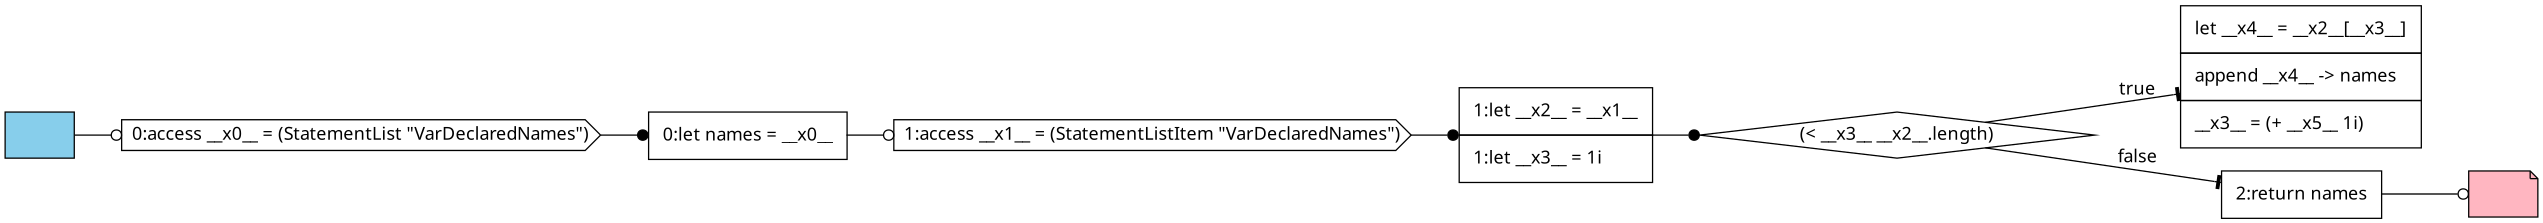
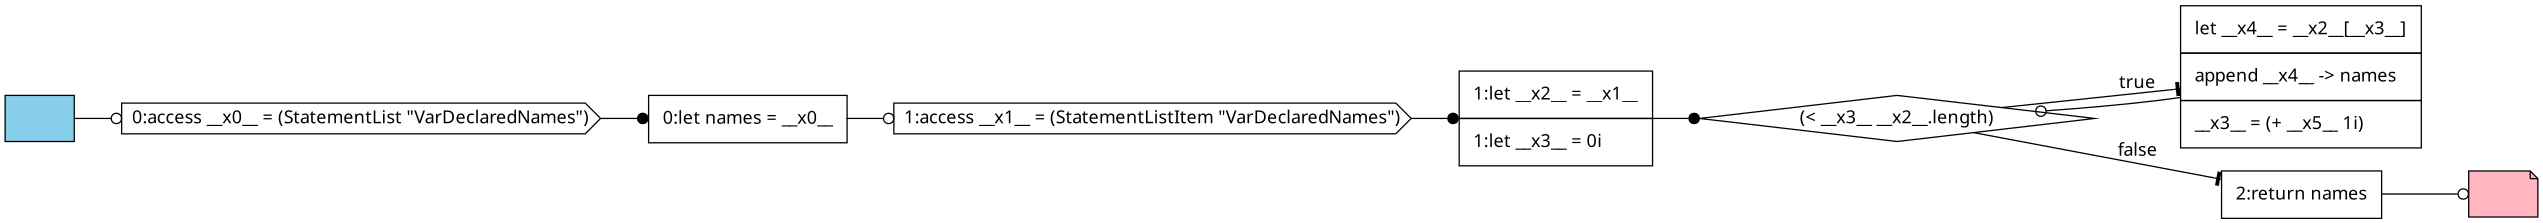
none -> (2113, 105)
(1538, 158) -> (1538, 142)
